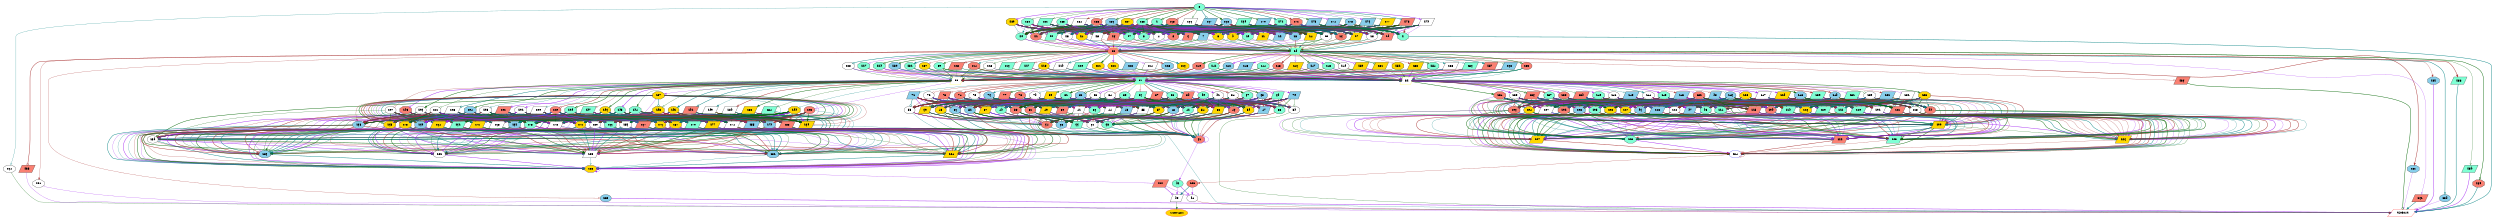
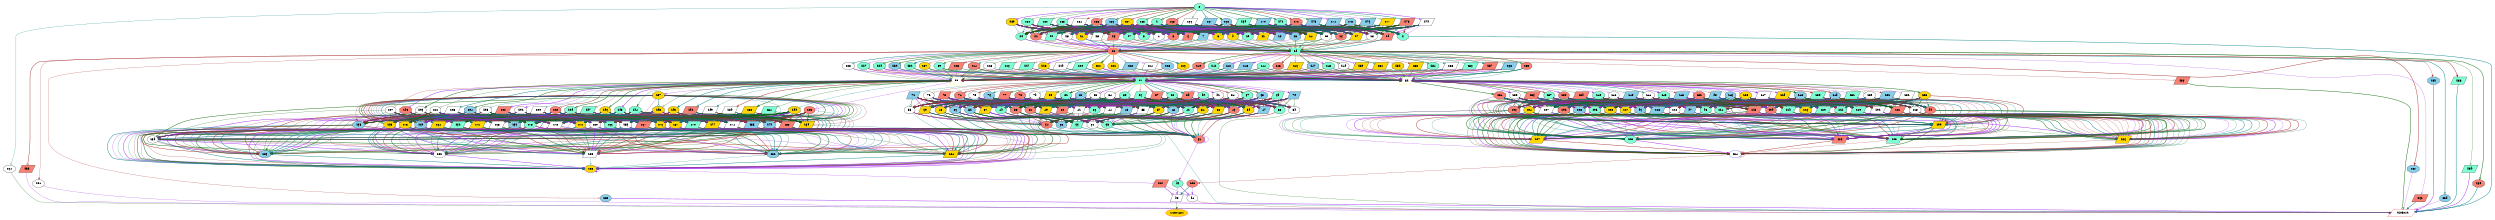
(1213, 48) -> (1213, 48)
none -> (1285, 127)
(257, 132) -> (570, 138)
